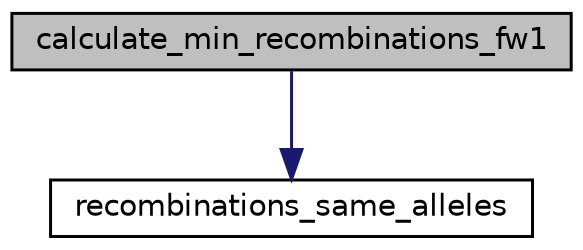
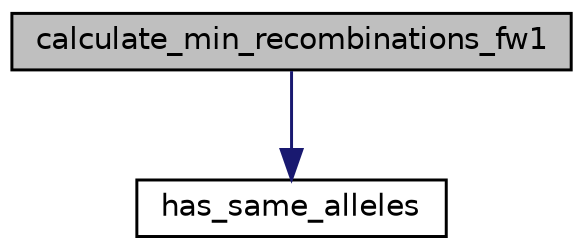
(292, 208) -> (292, 208)
